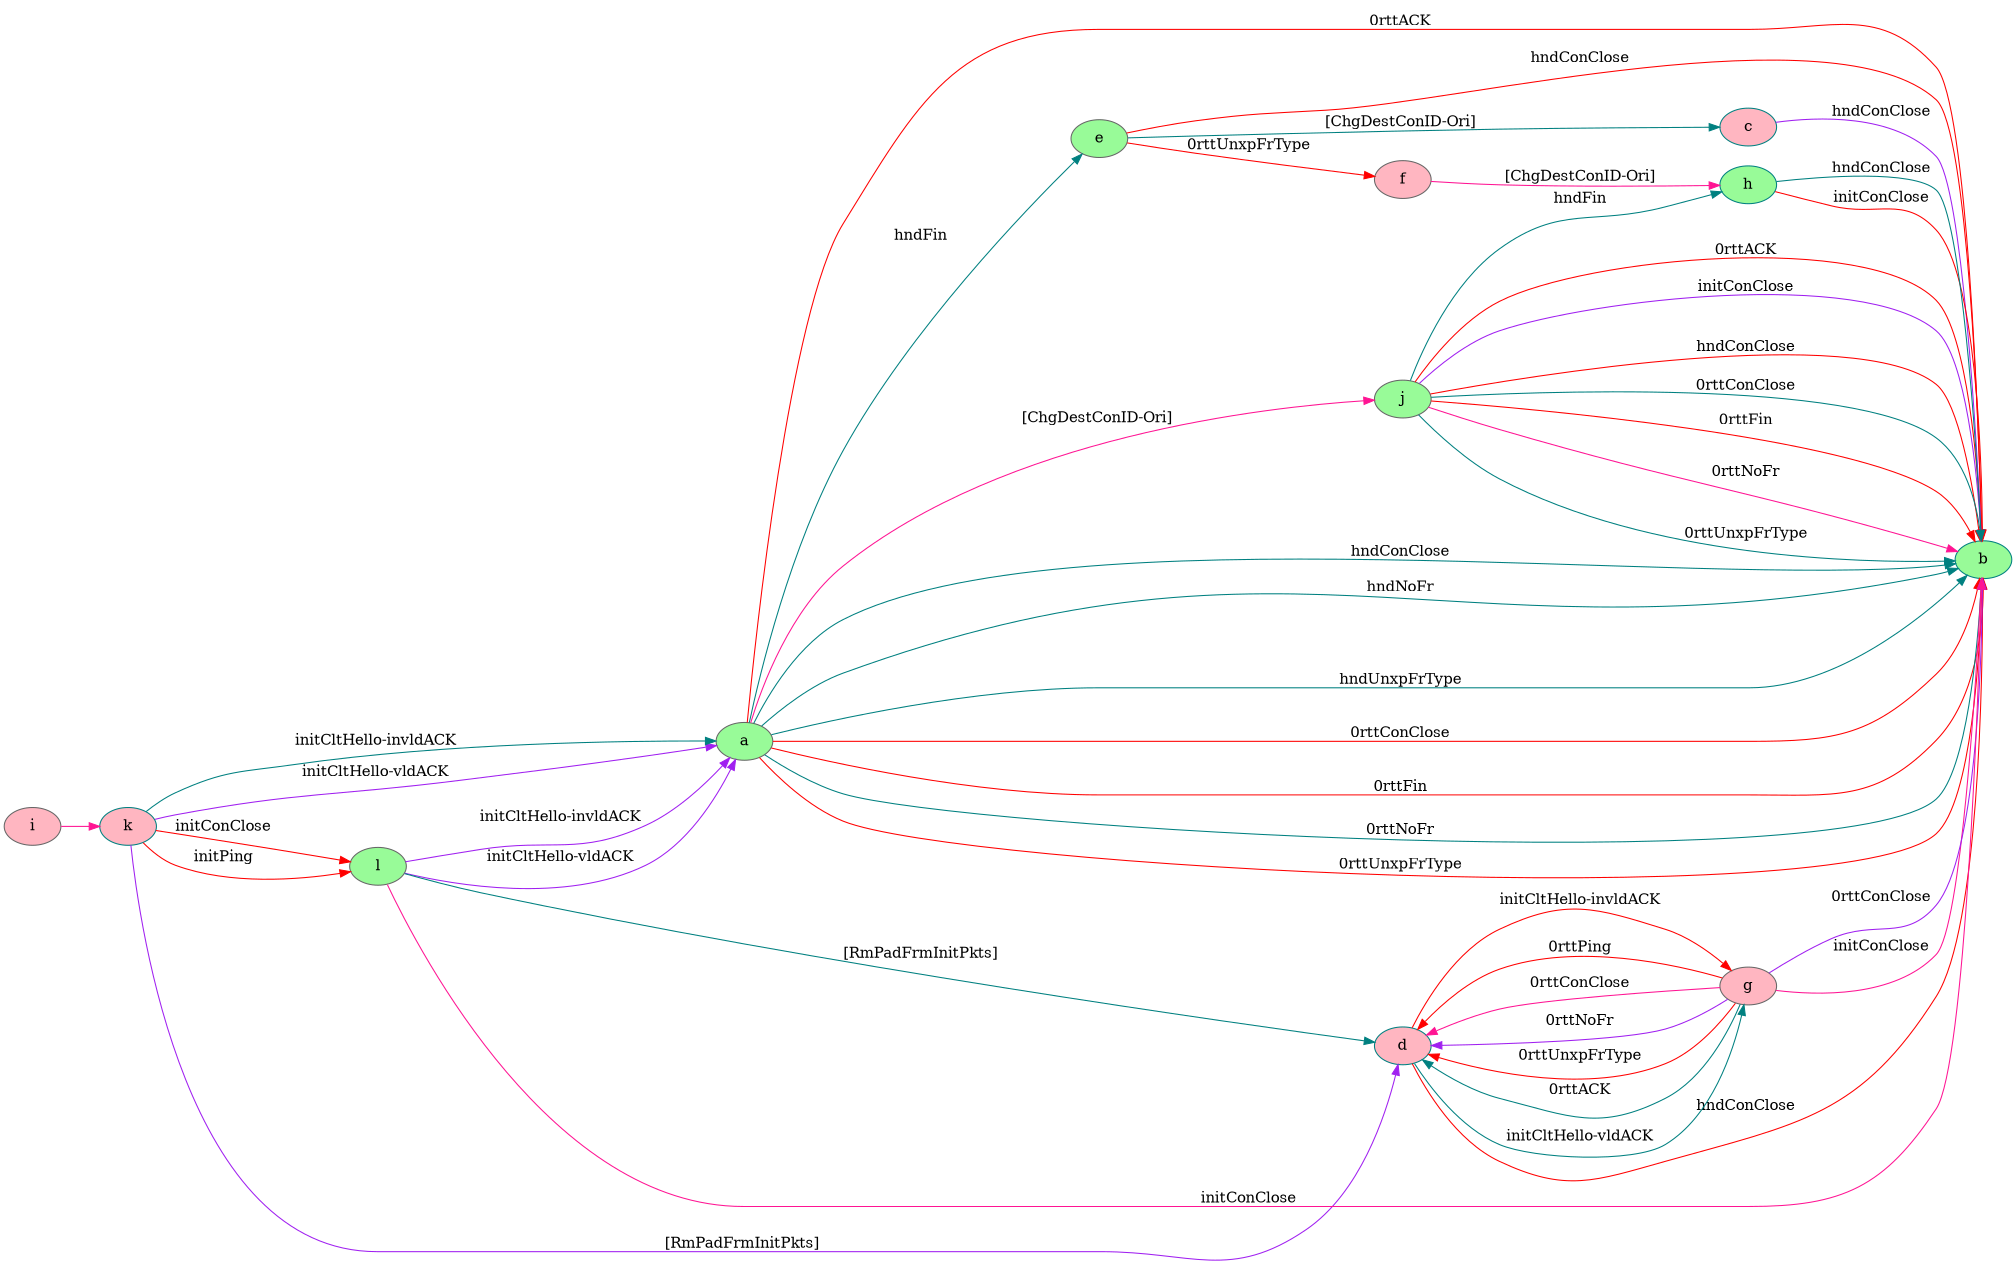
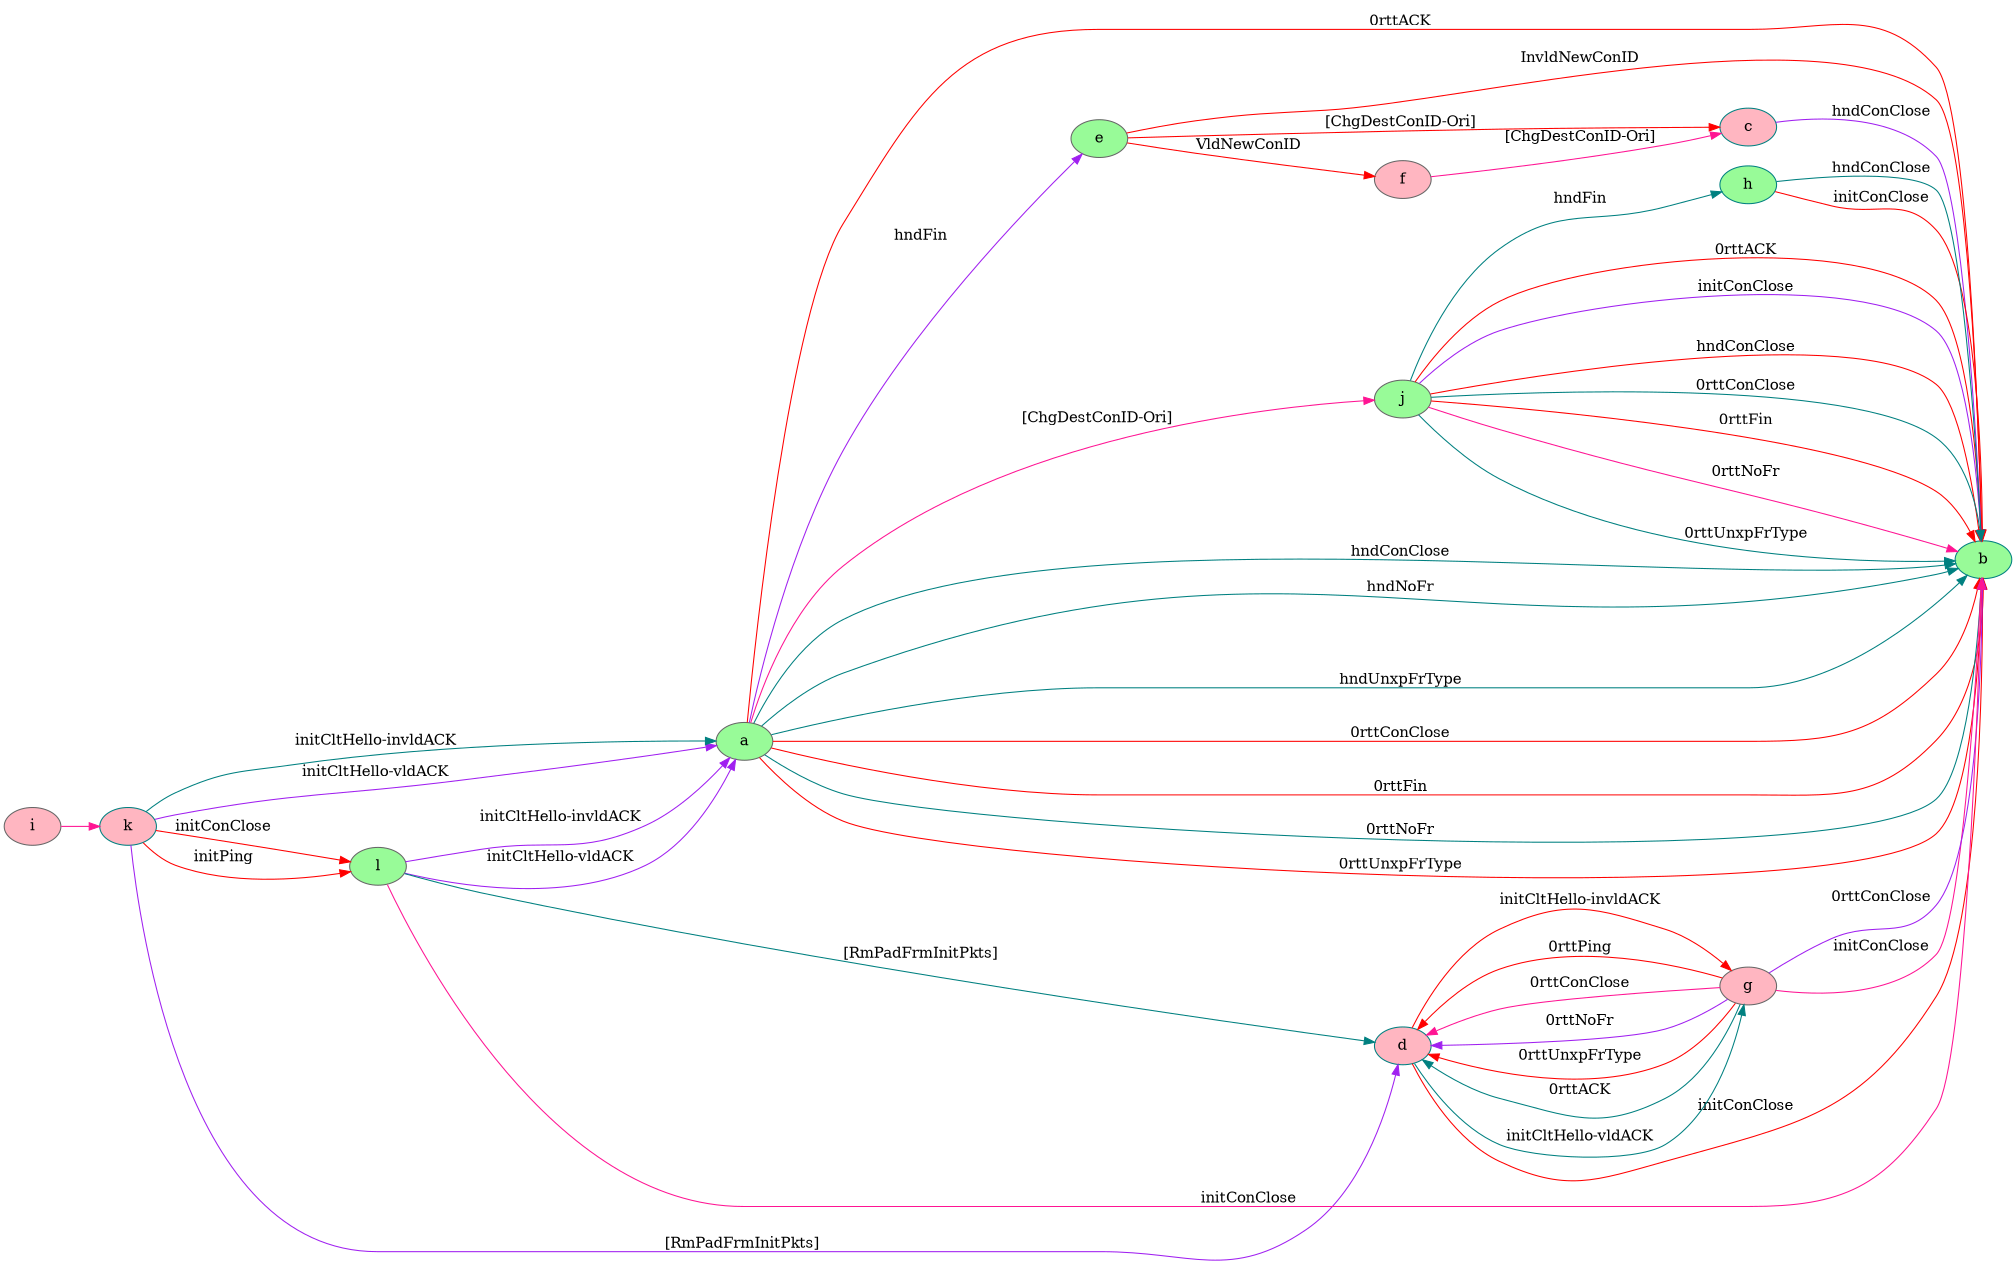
(1582, 58) -> (1582, 58)
(1419, 131) -> (1419, 131)
(1251, 145) -> (1251, 145)
(1570, 186) -> (1571, 159)
(864, 415) -> (864, 415)
(1748, 1106) -> (1748, 1106)
